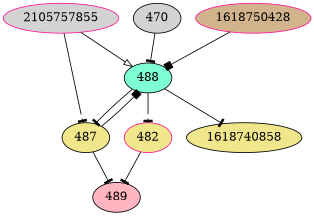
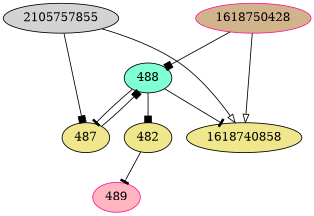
(61, 18) -> (61, 18)
(157, 18) -> none
(103, 47) -> (171, 58)
(73, 74) -> (73, 74)
none -> (249, 74)
(148, 104) -> (148, 104)
(148, 138) -> (148, 138)
(100, 165) -> none
(117, 197) -> (117, 197)
